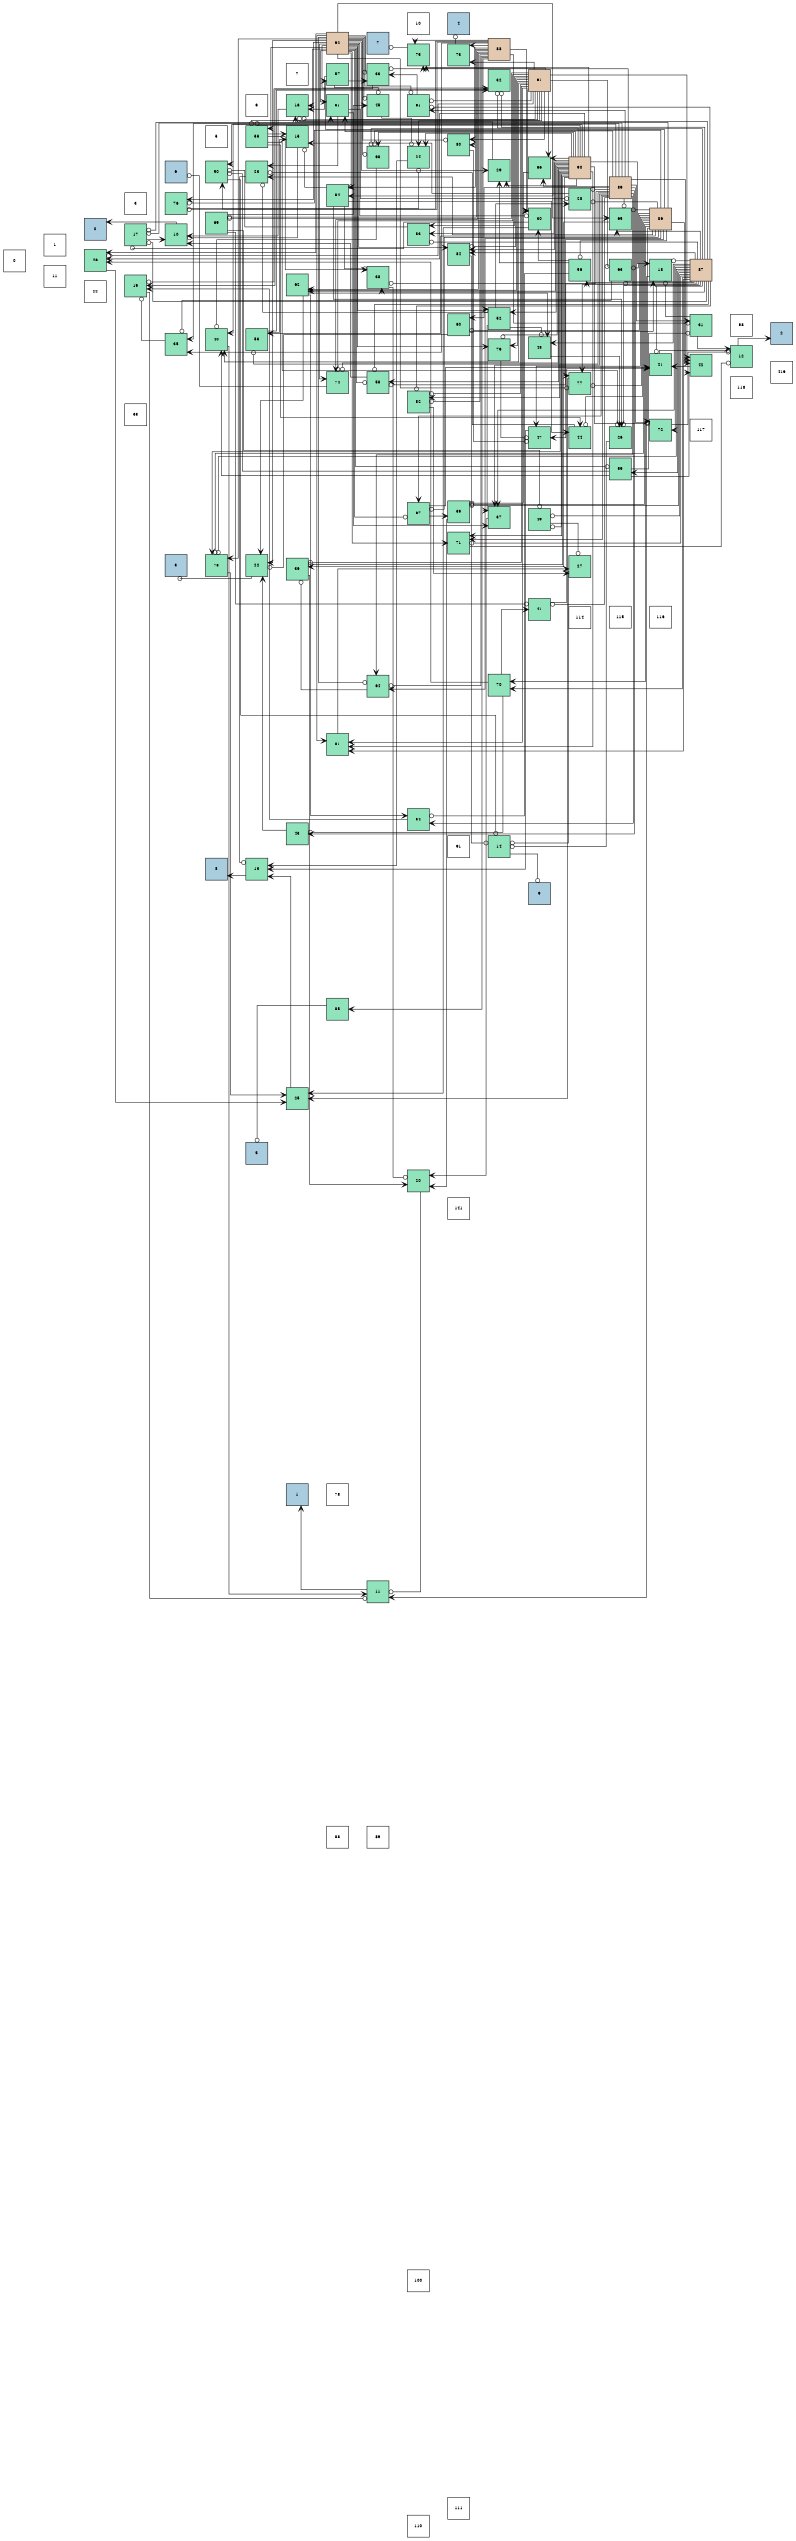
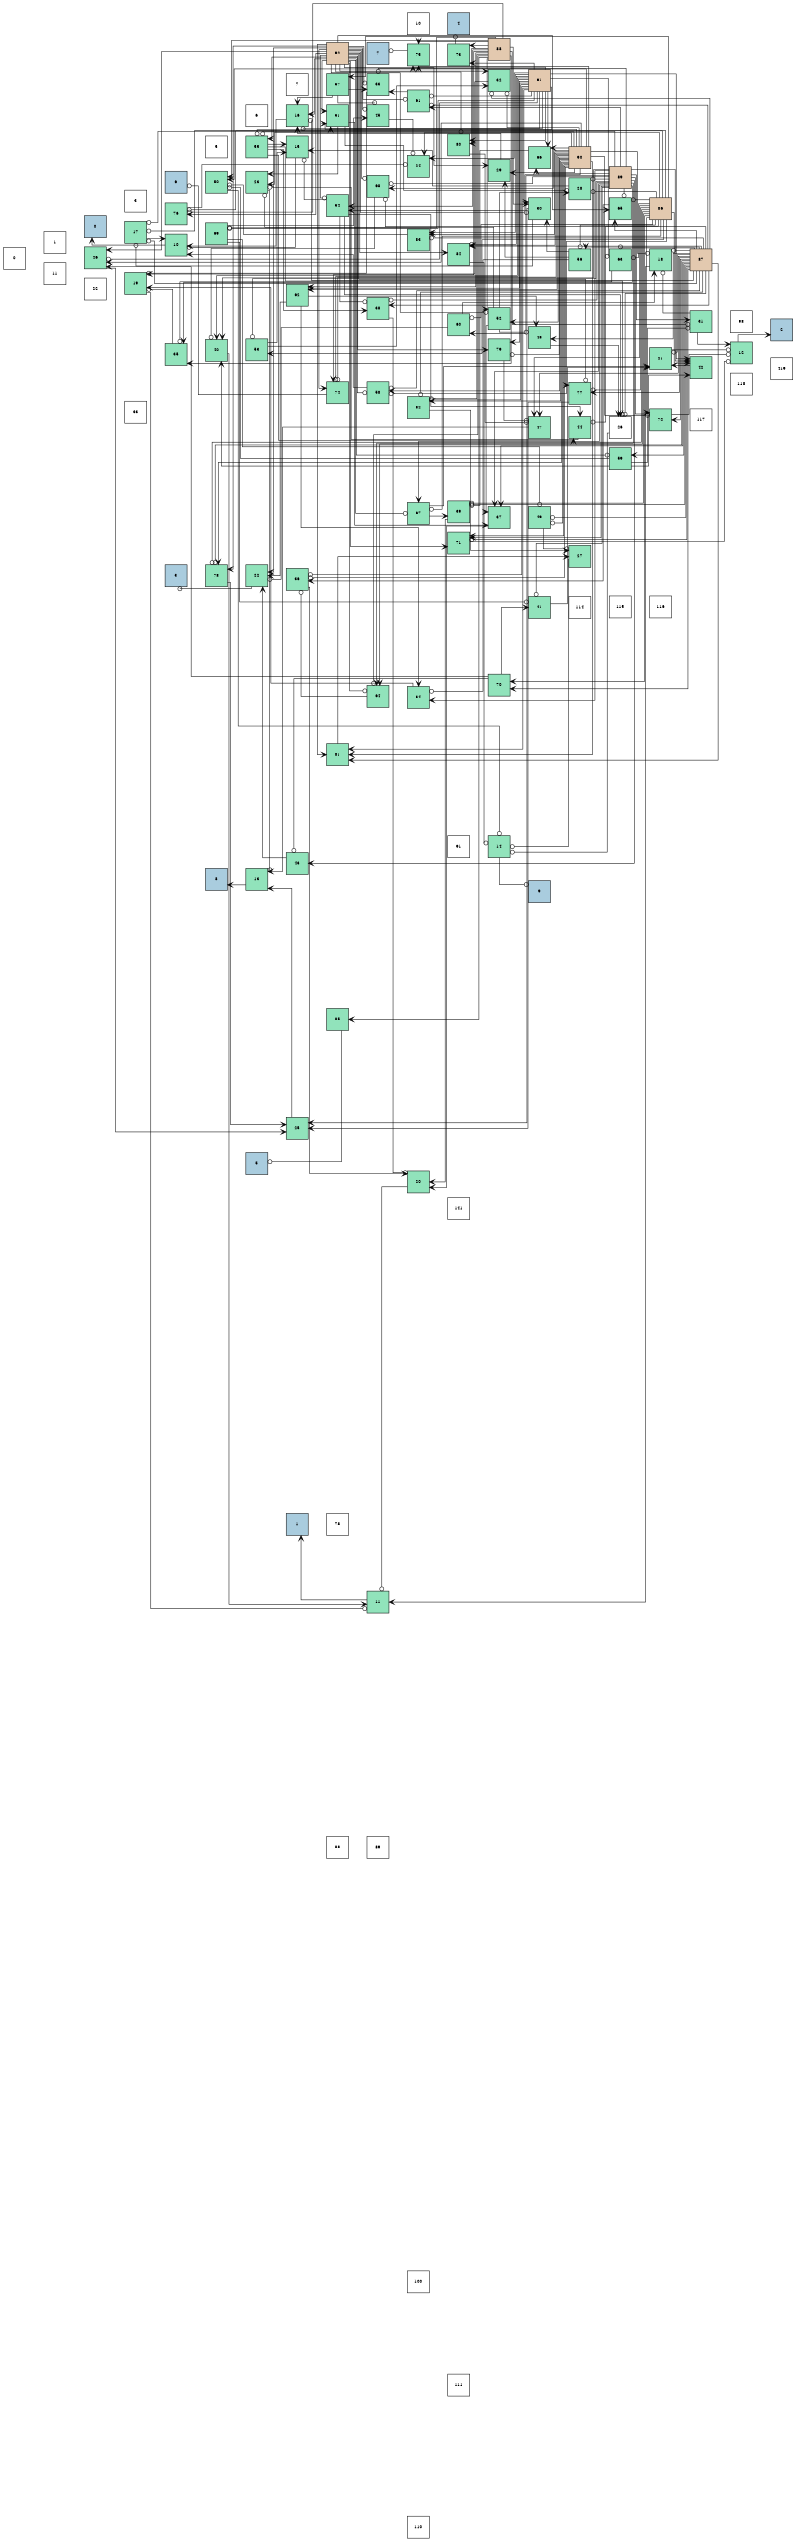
(637, 174) -> (637, 164)
(620, 438) -> (620, 428)
(397, 549) -> none
